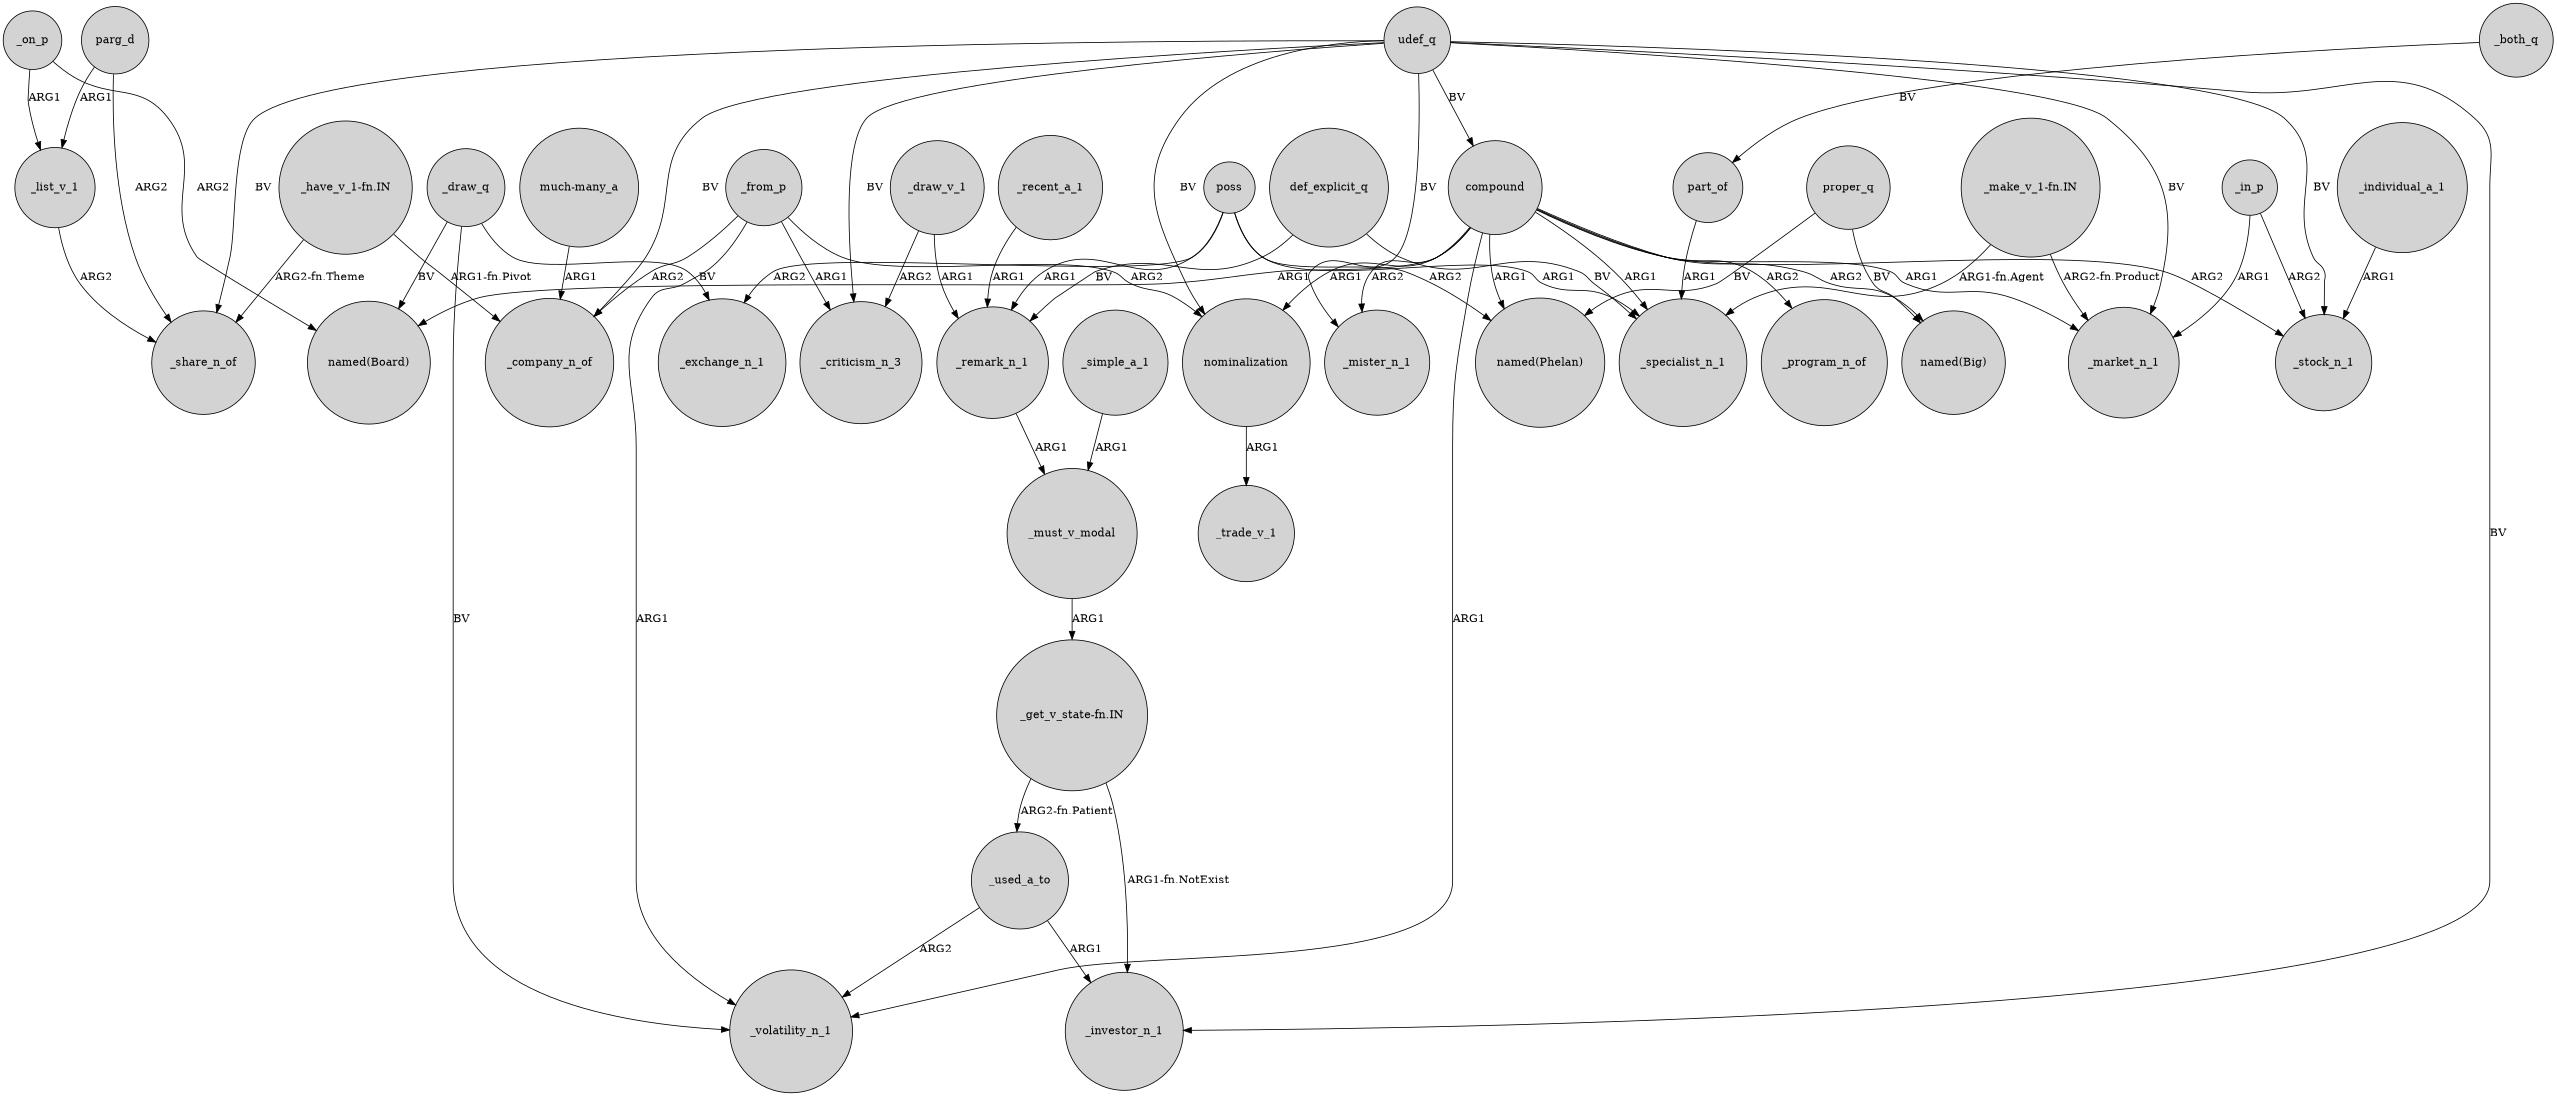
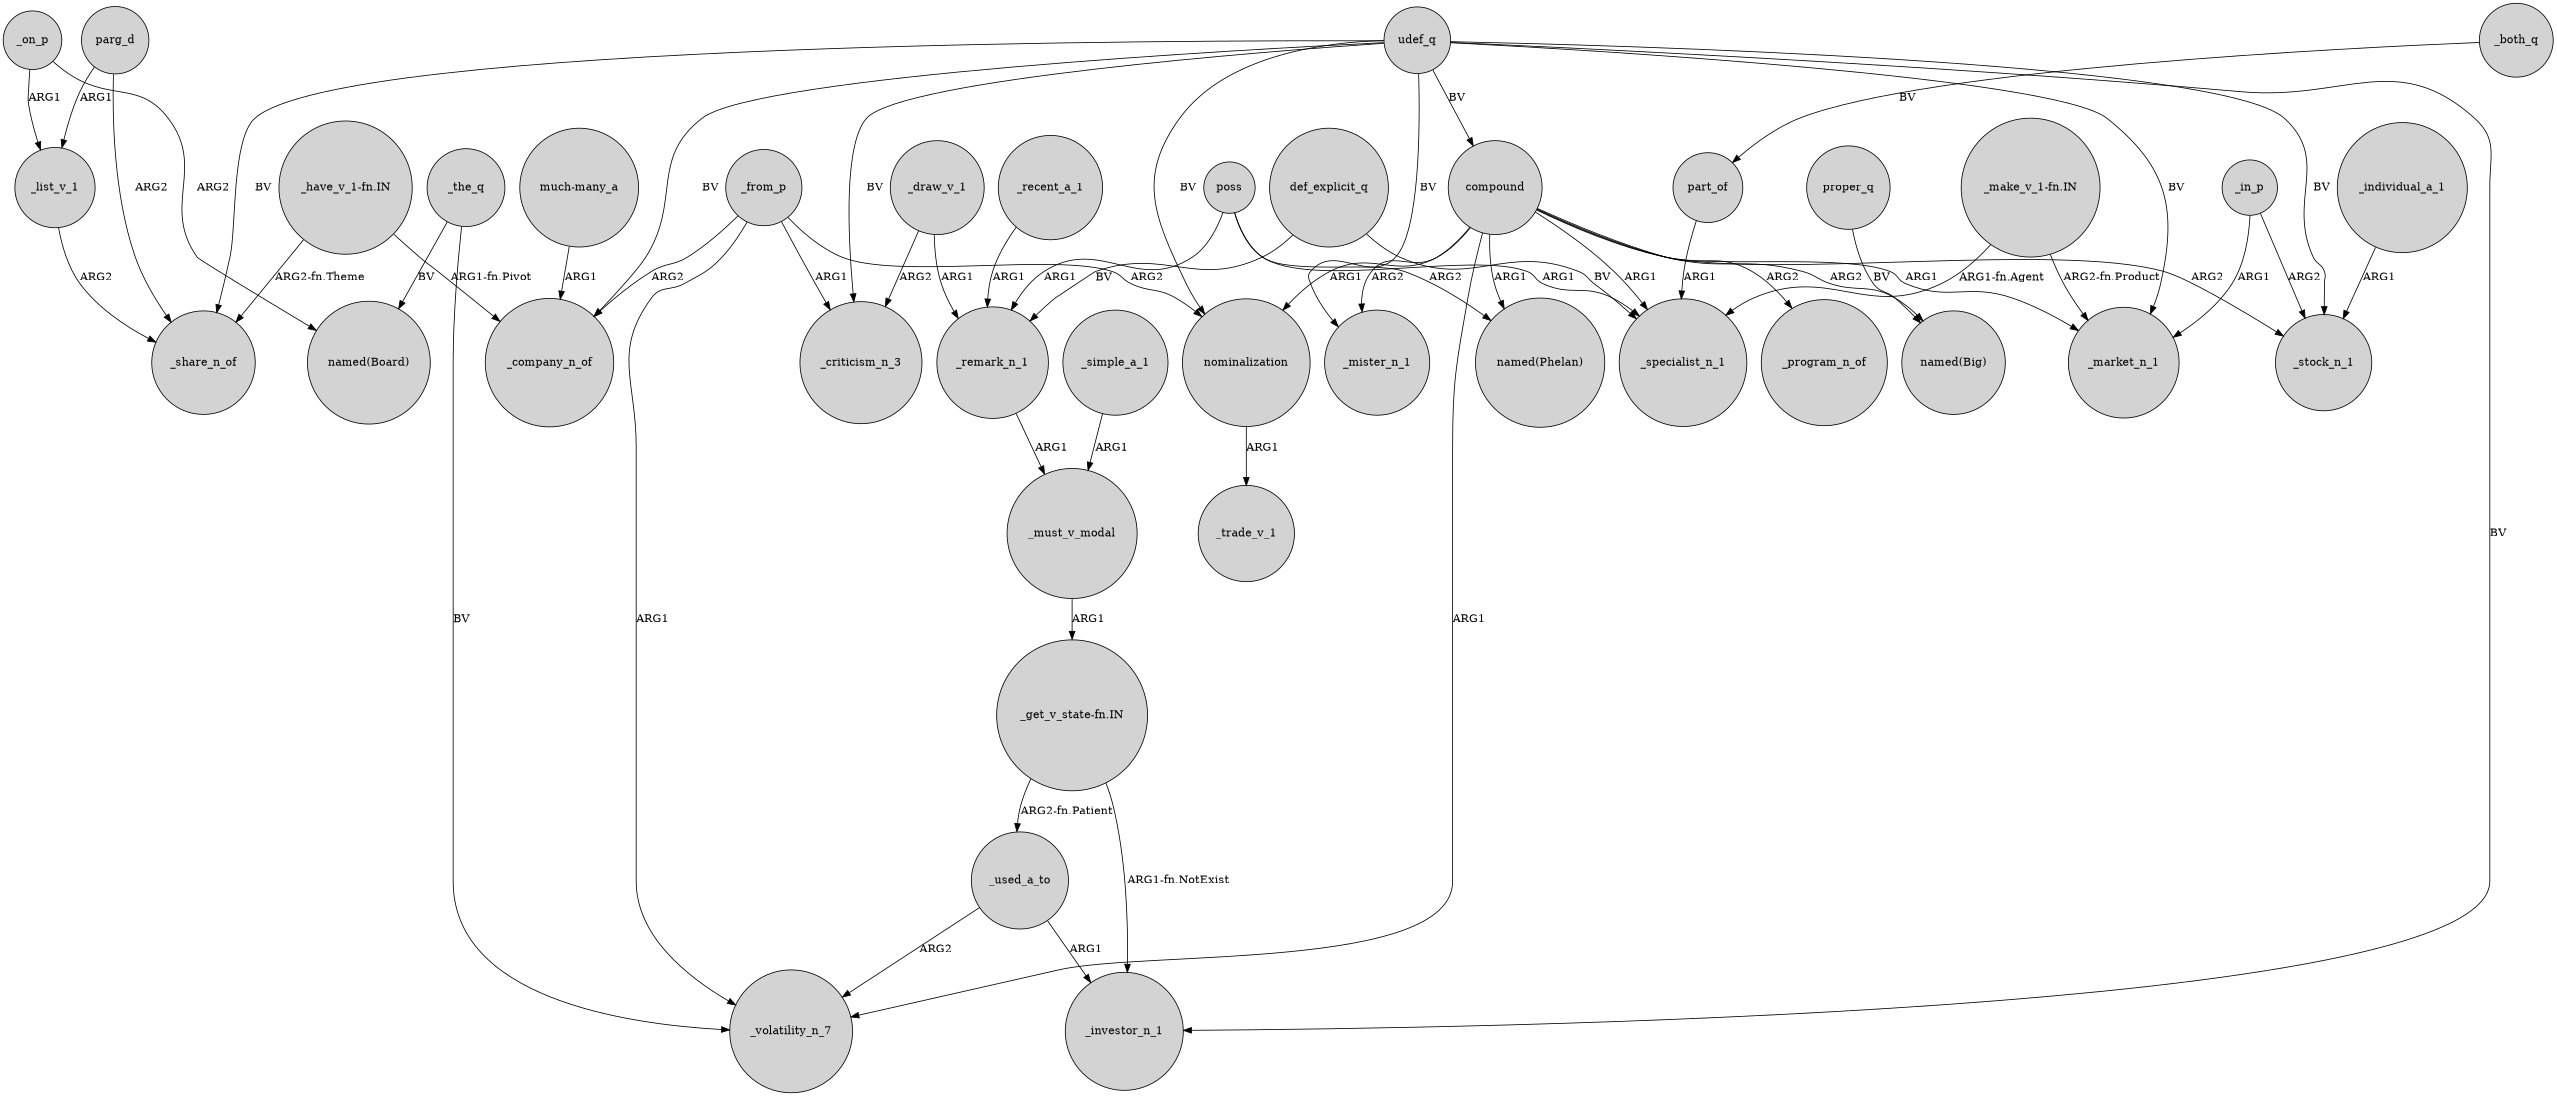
(466, 188) -> (466, 188)
(952, 285) -> none
(1712, 285) -> none
(722, 363) -> none
(791, 1031) -> (791, 1031)
